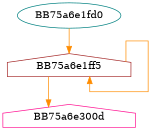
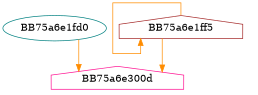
(69, 37) -> (79, 52)
